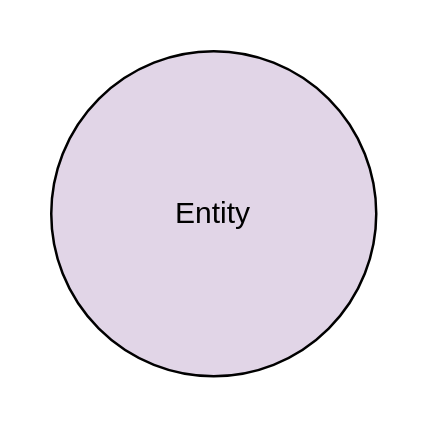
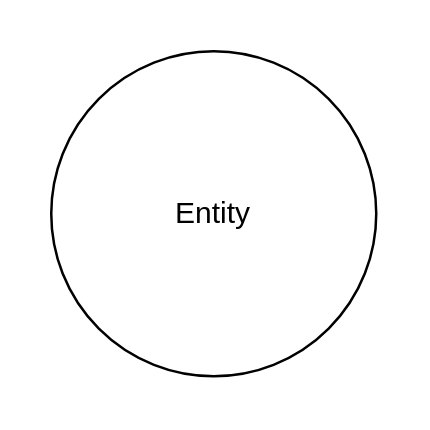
(214, 214) -> (214, 214)
